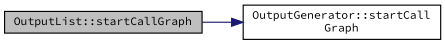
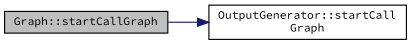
(103, 22) -> (86, 22)
